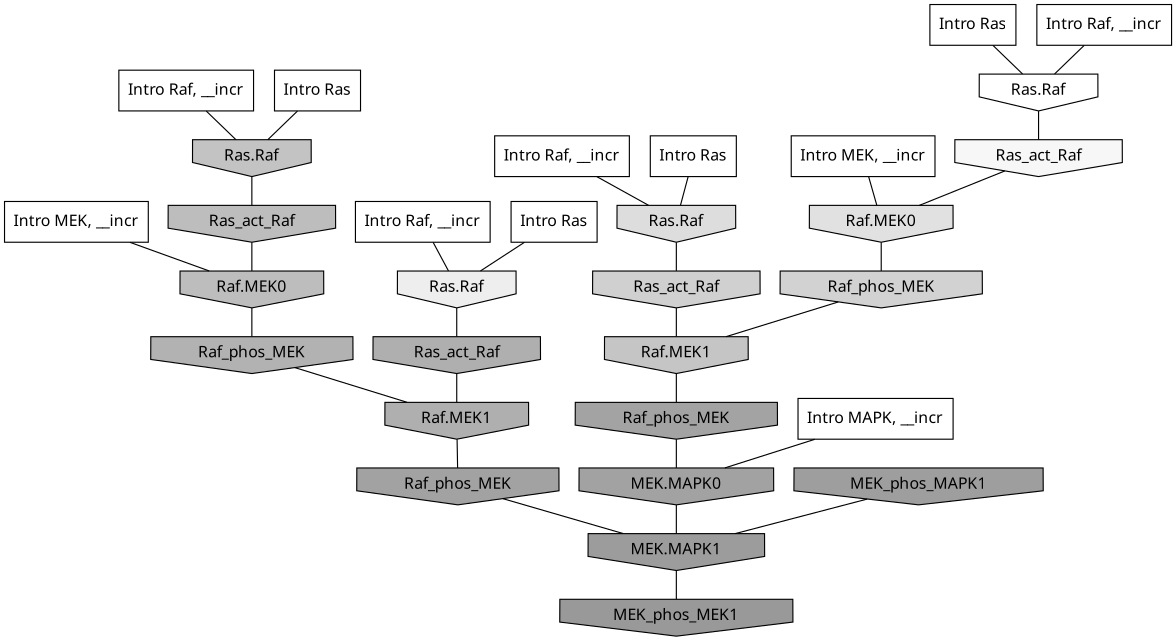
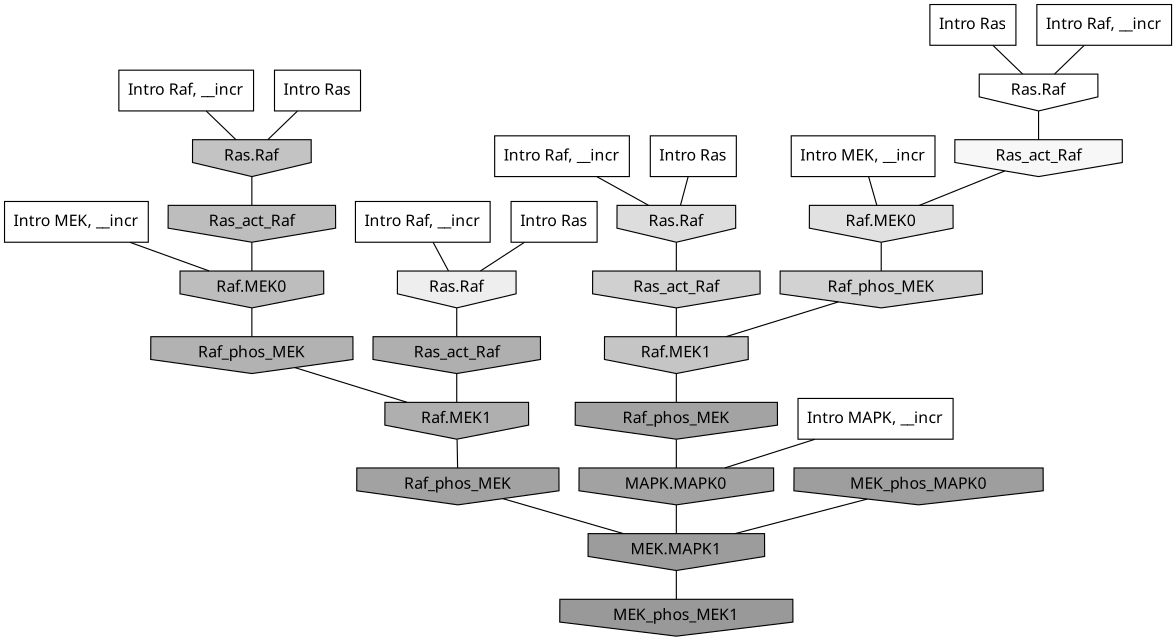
(676, 484) -> (676, 484)
(919, 484) -> (919, 484)
